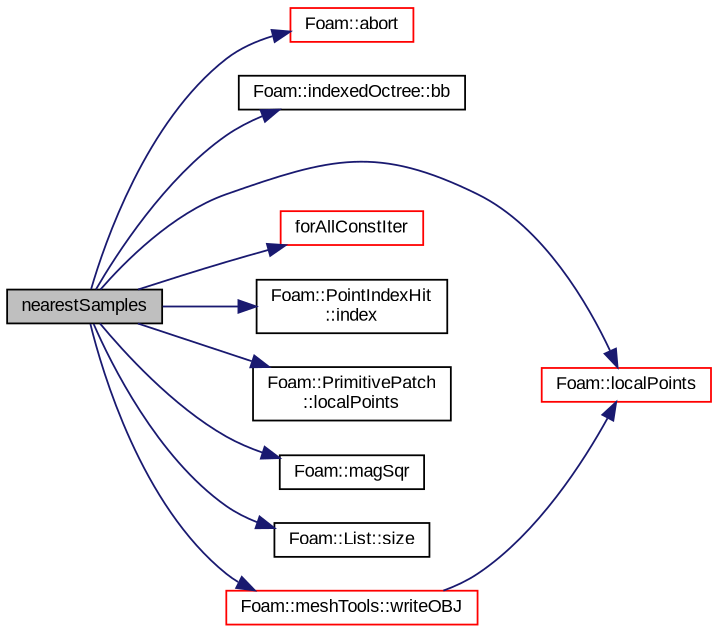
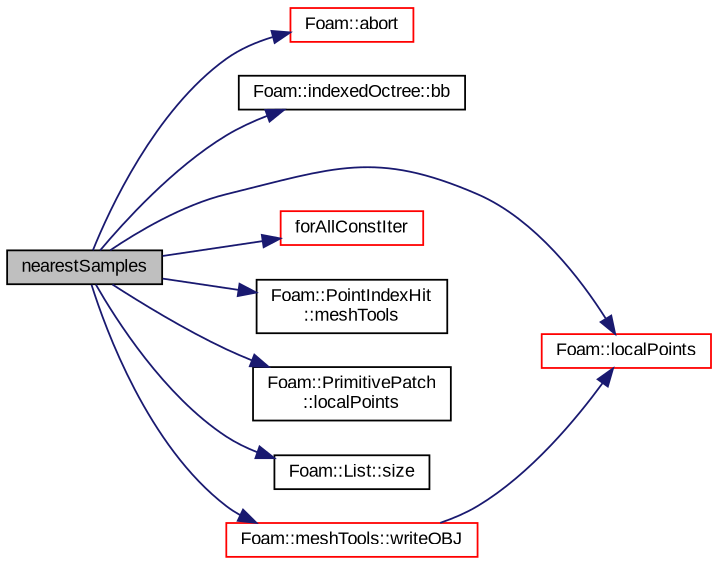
(352, 306) -> (352, 306)
(352, 472) -> none
